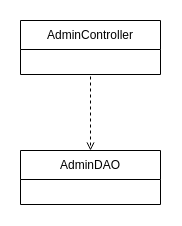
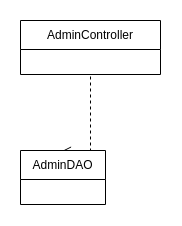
(91, 178) -> (63, 178)
